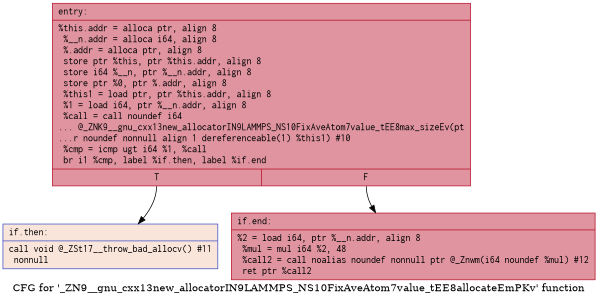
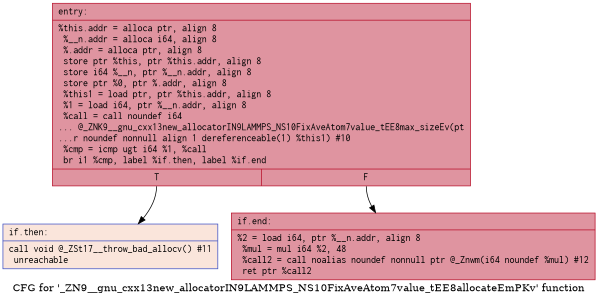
(29, 260) -> (39, 260)
